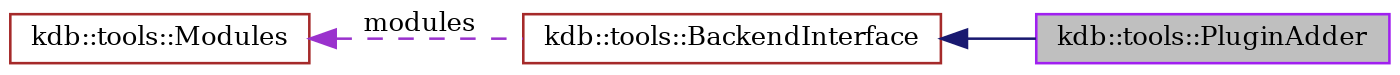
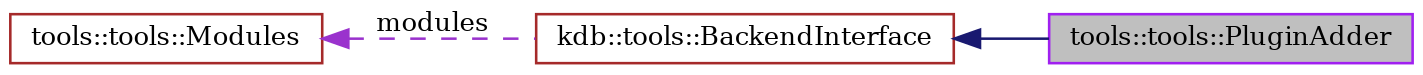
(160, 39) -> (166, 39)
(1213, 39) -> (1231, 39)
